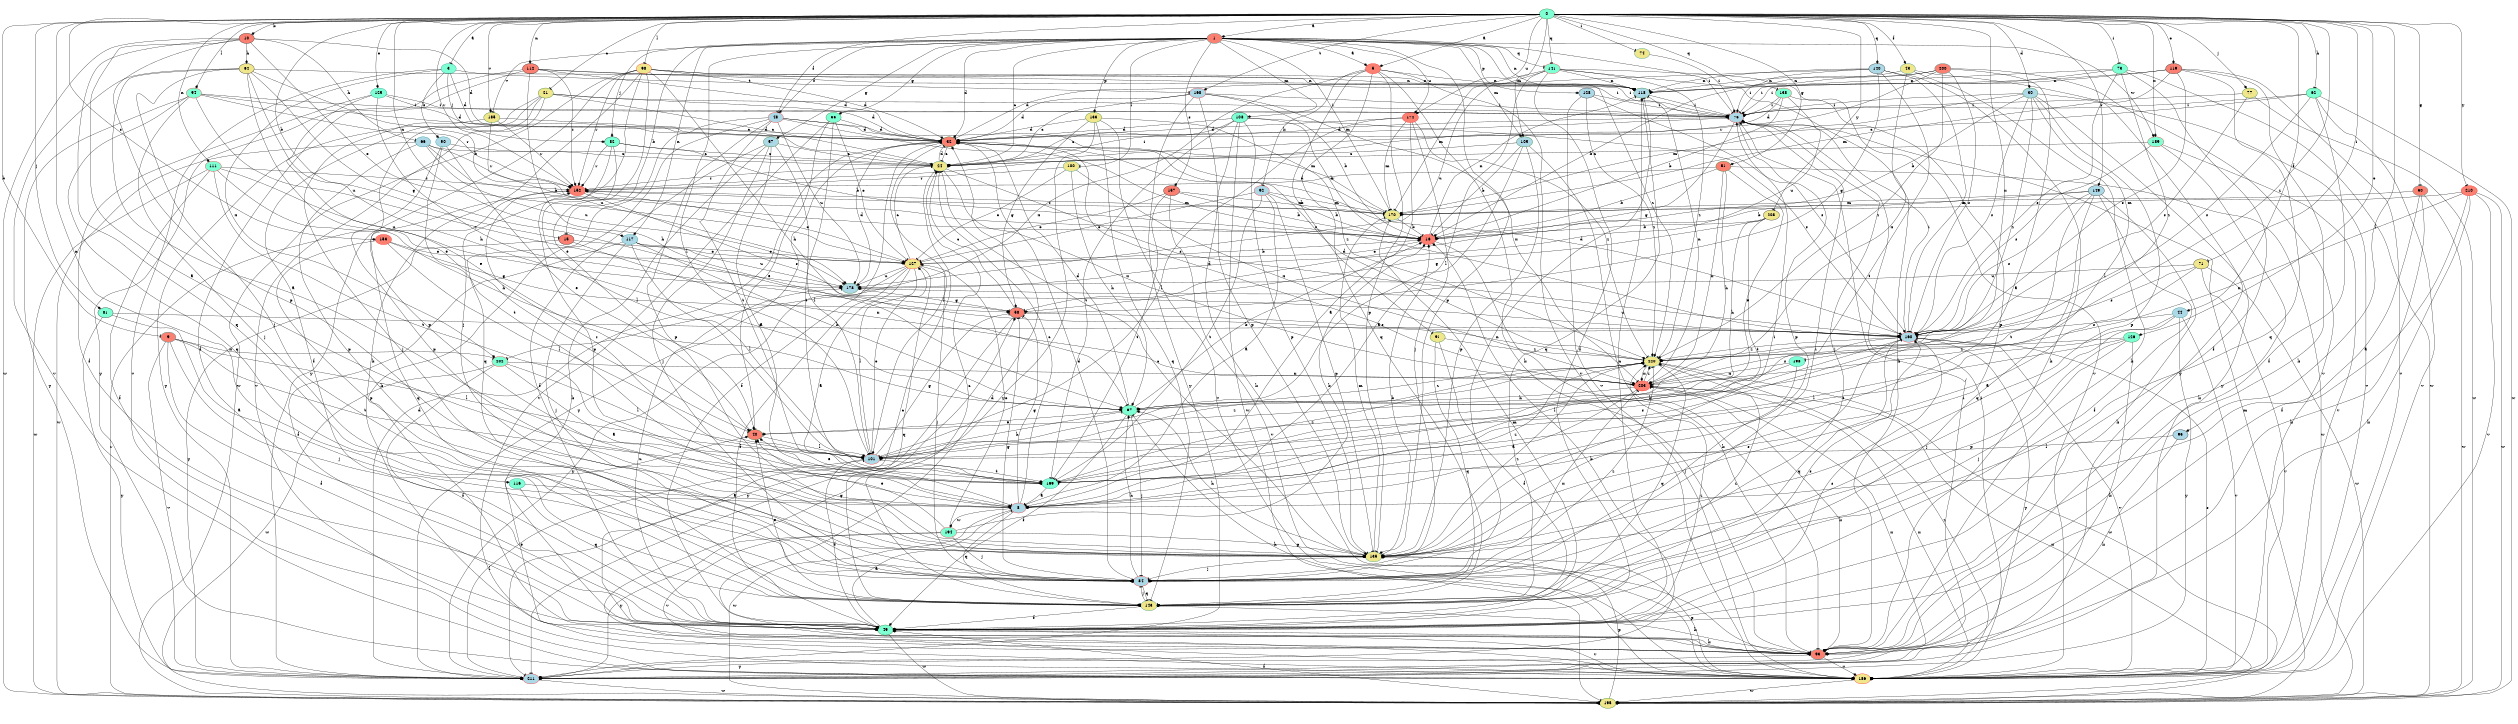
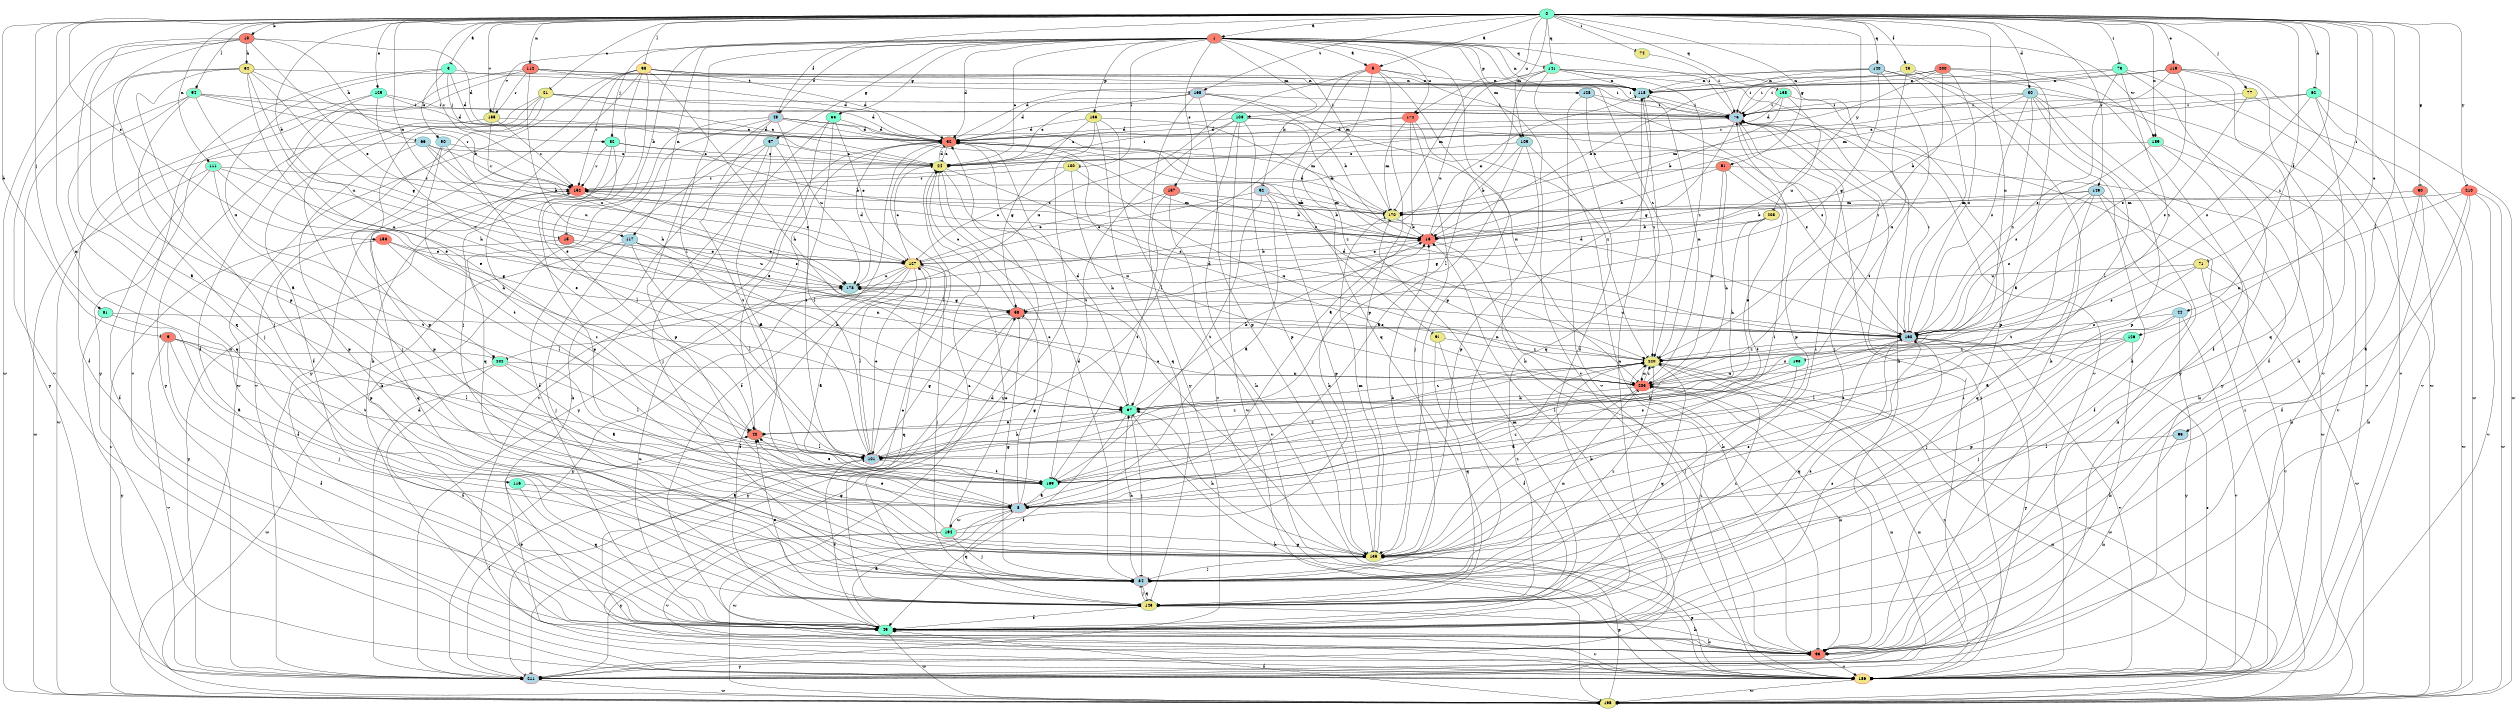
(572, 117) -> (512, 92)
(2245, 410) -> (2245, 410)
